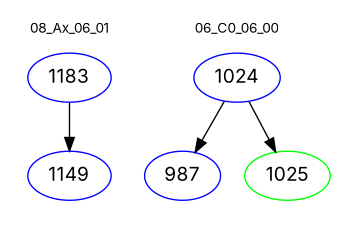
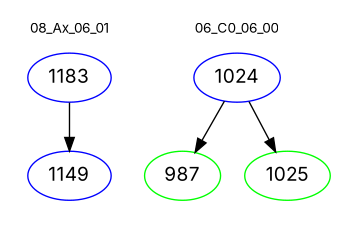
(183, 176) -> (183, 176)
